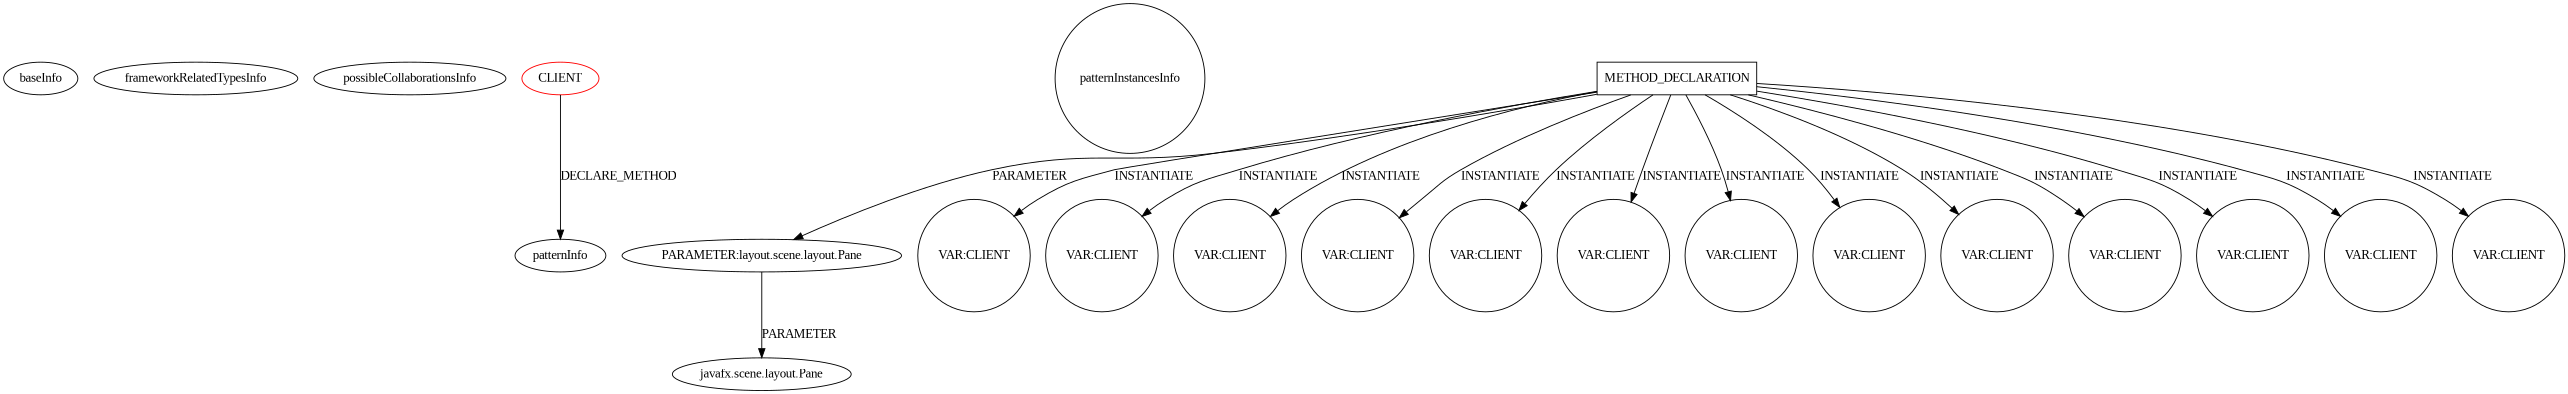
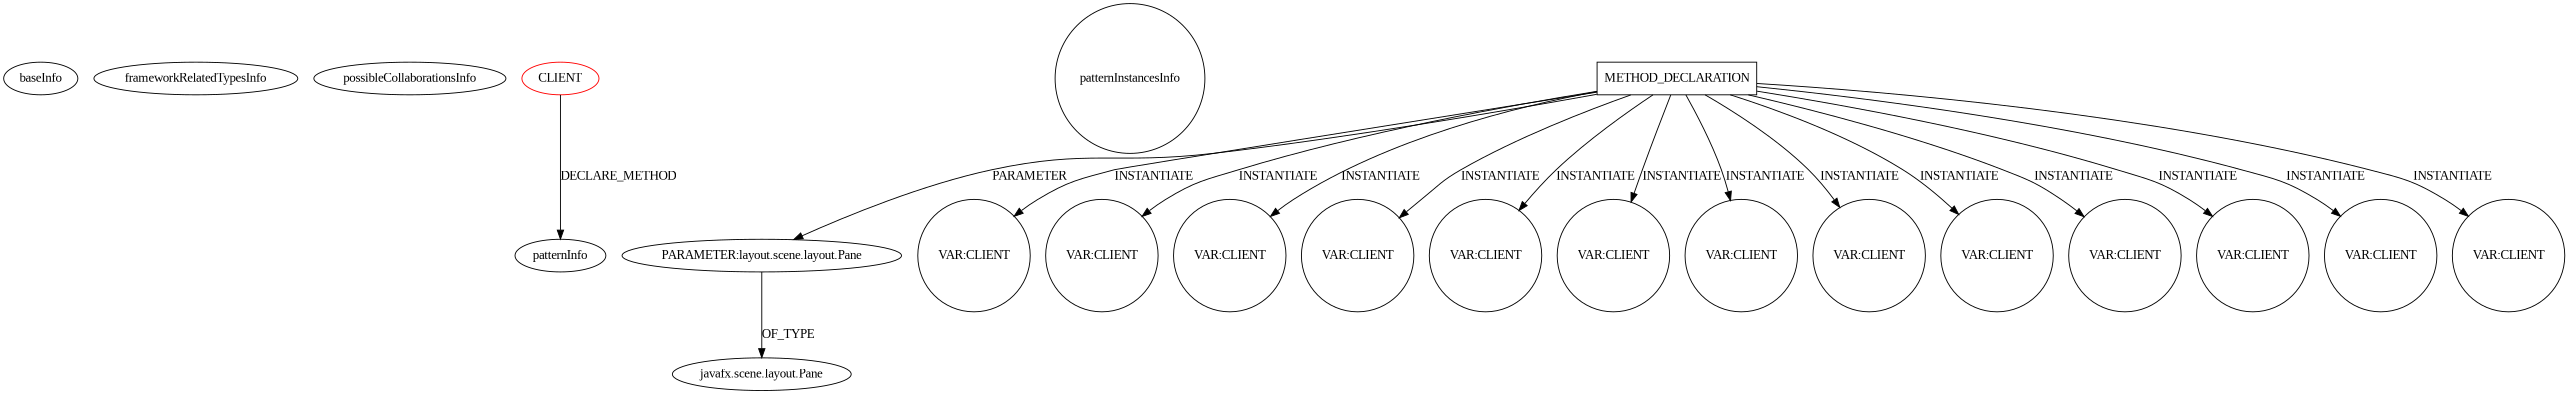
(799, 335) -> (788, 335)
